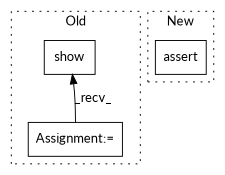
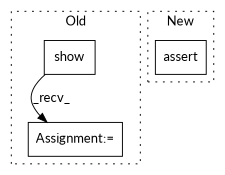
(75, 103) -> (32, 94)
